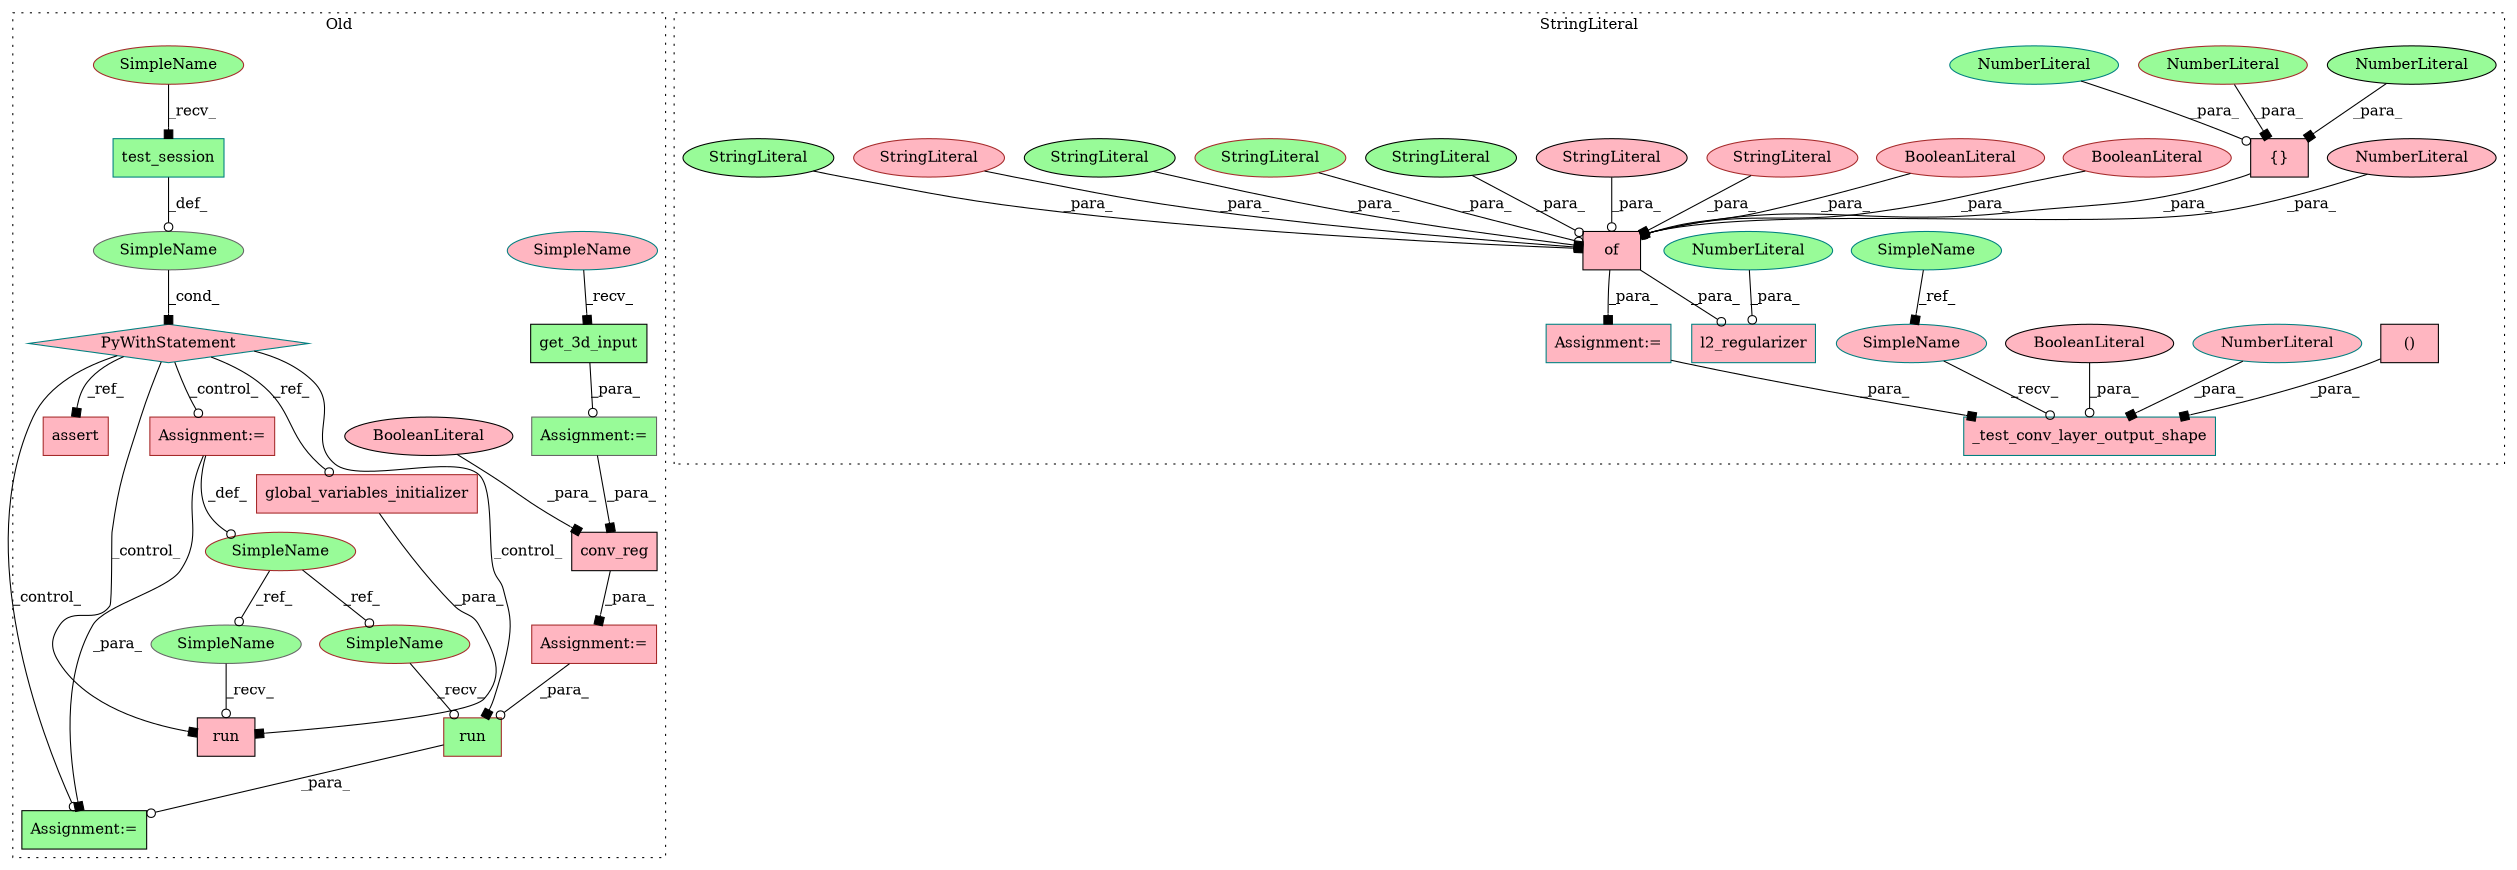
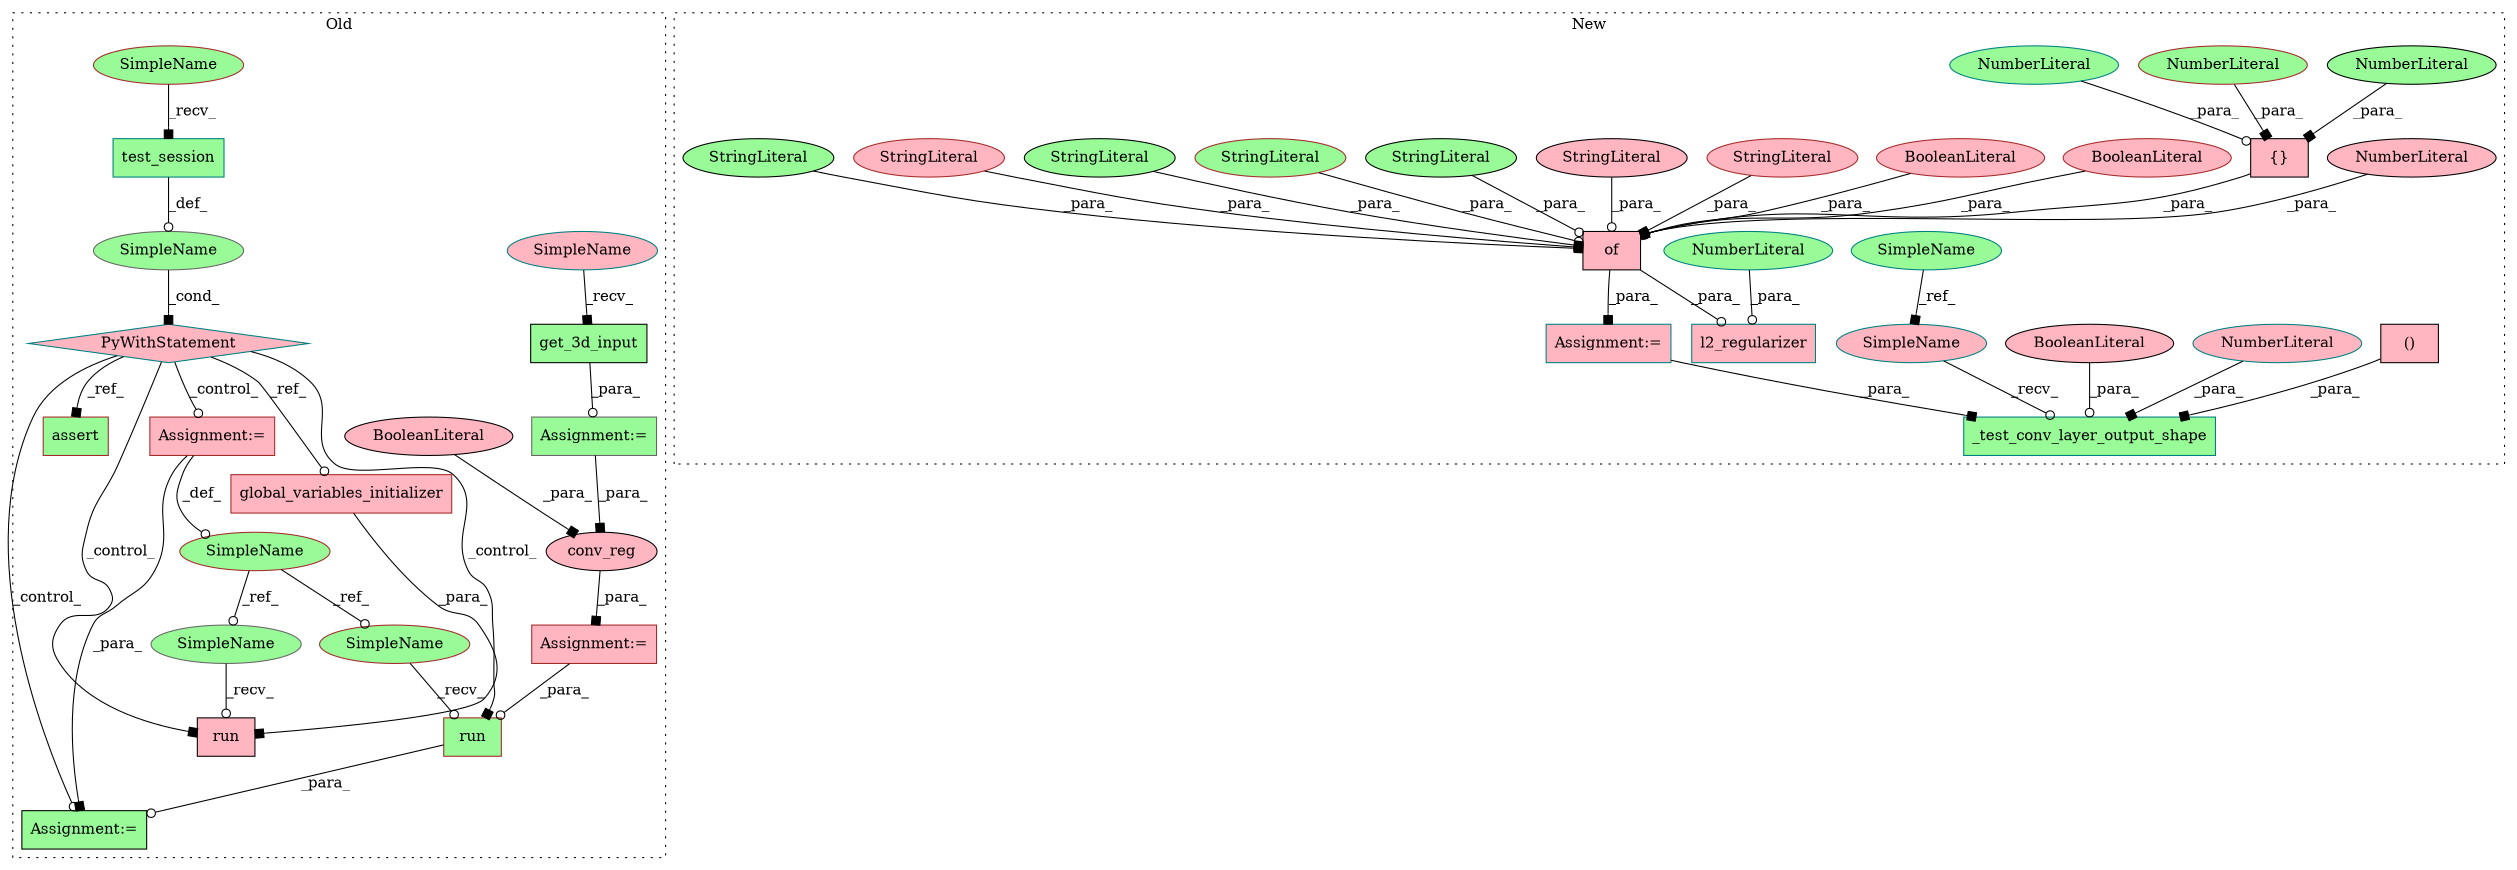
(1589, 25) -> (1589, 25)
(76, 436) -> (76, 436)
(2090, 436) -> (2090, 436)
(614, 551) -> (602, 551)
